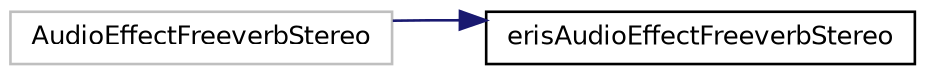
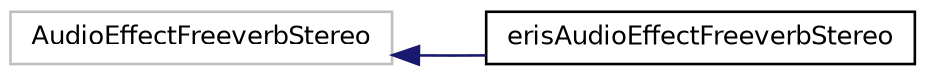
(426, 20) -> (453, 56)
